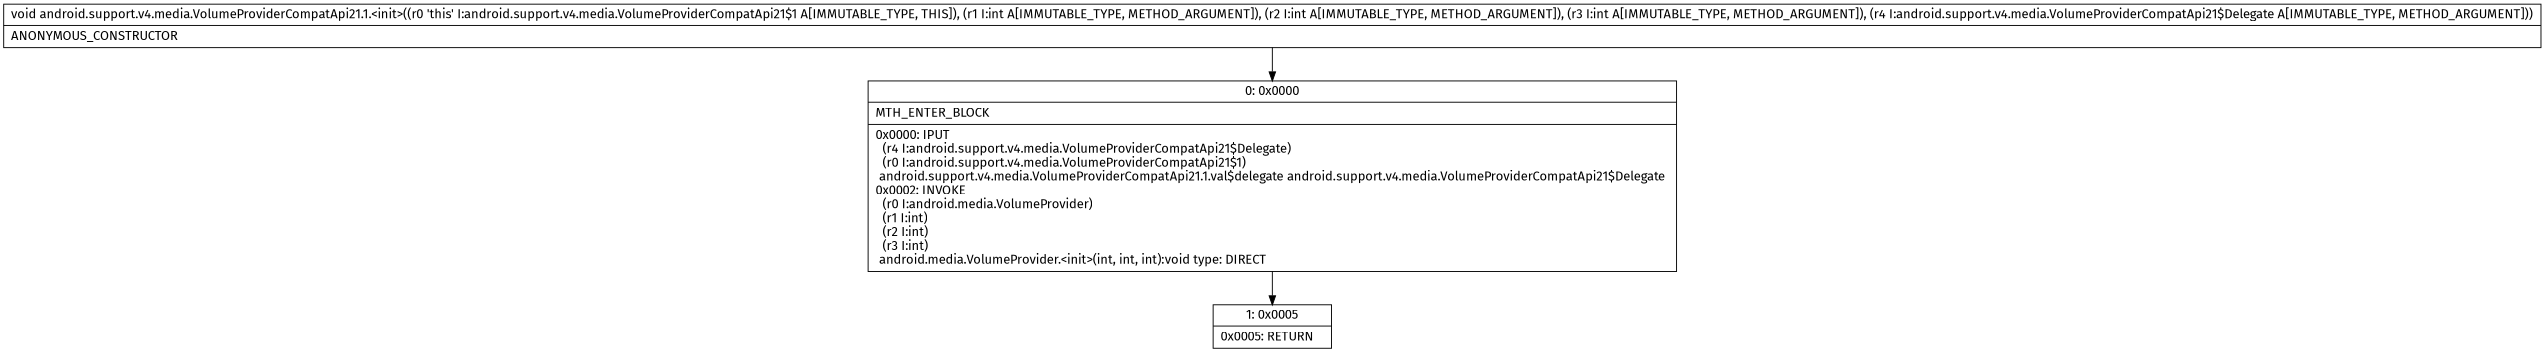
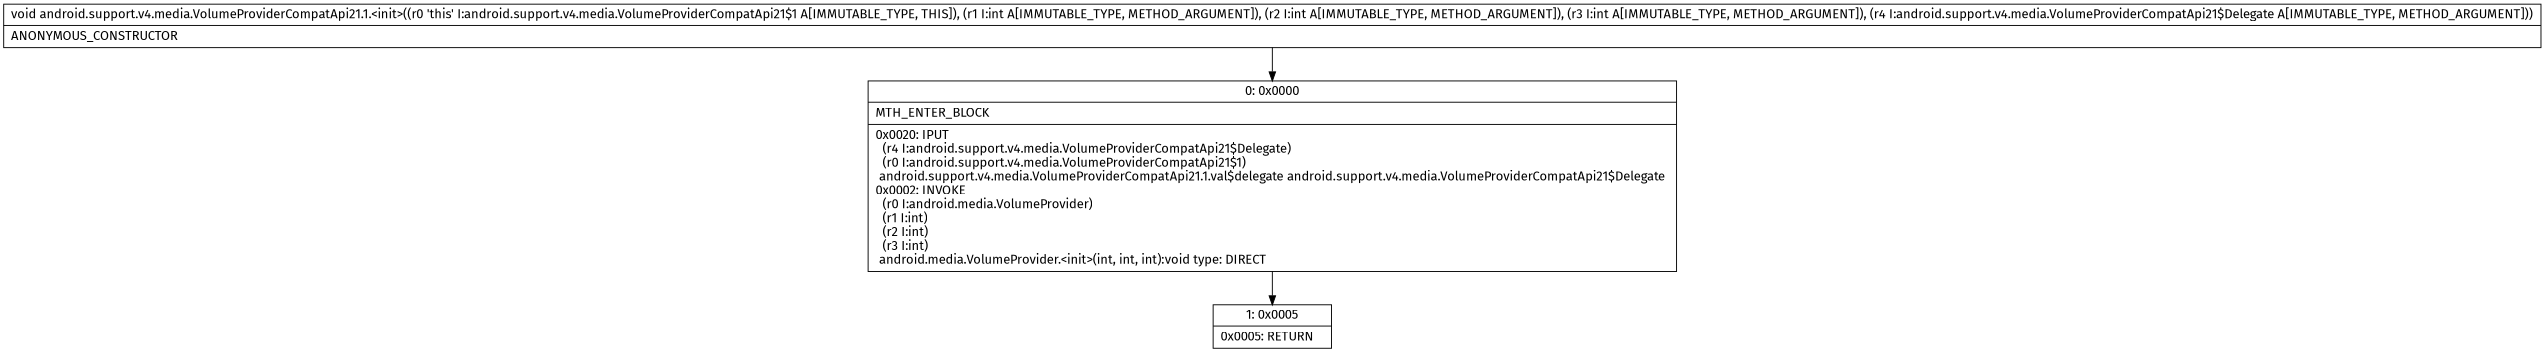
(916, 135) -> (916, 135)
